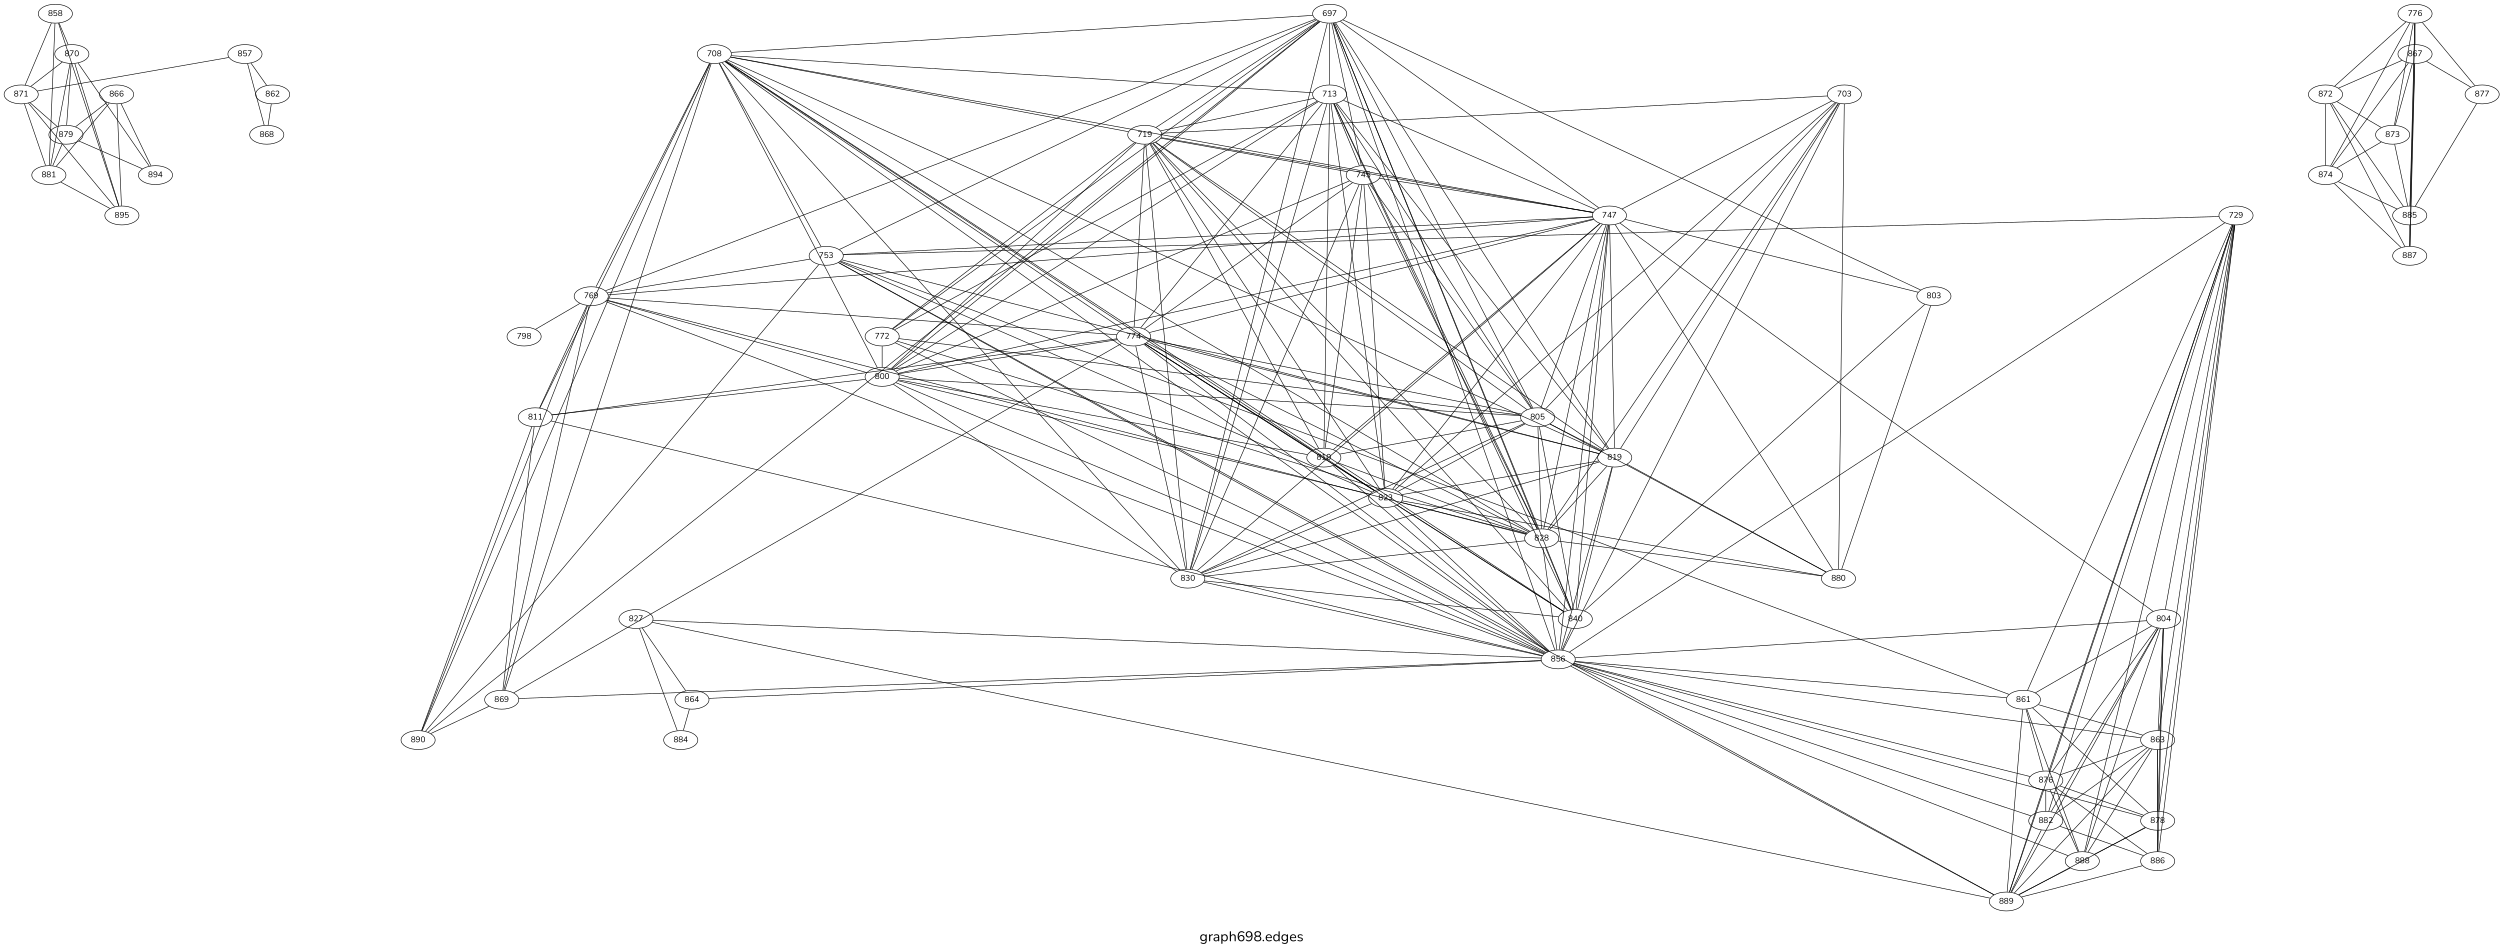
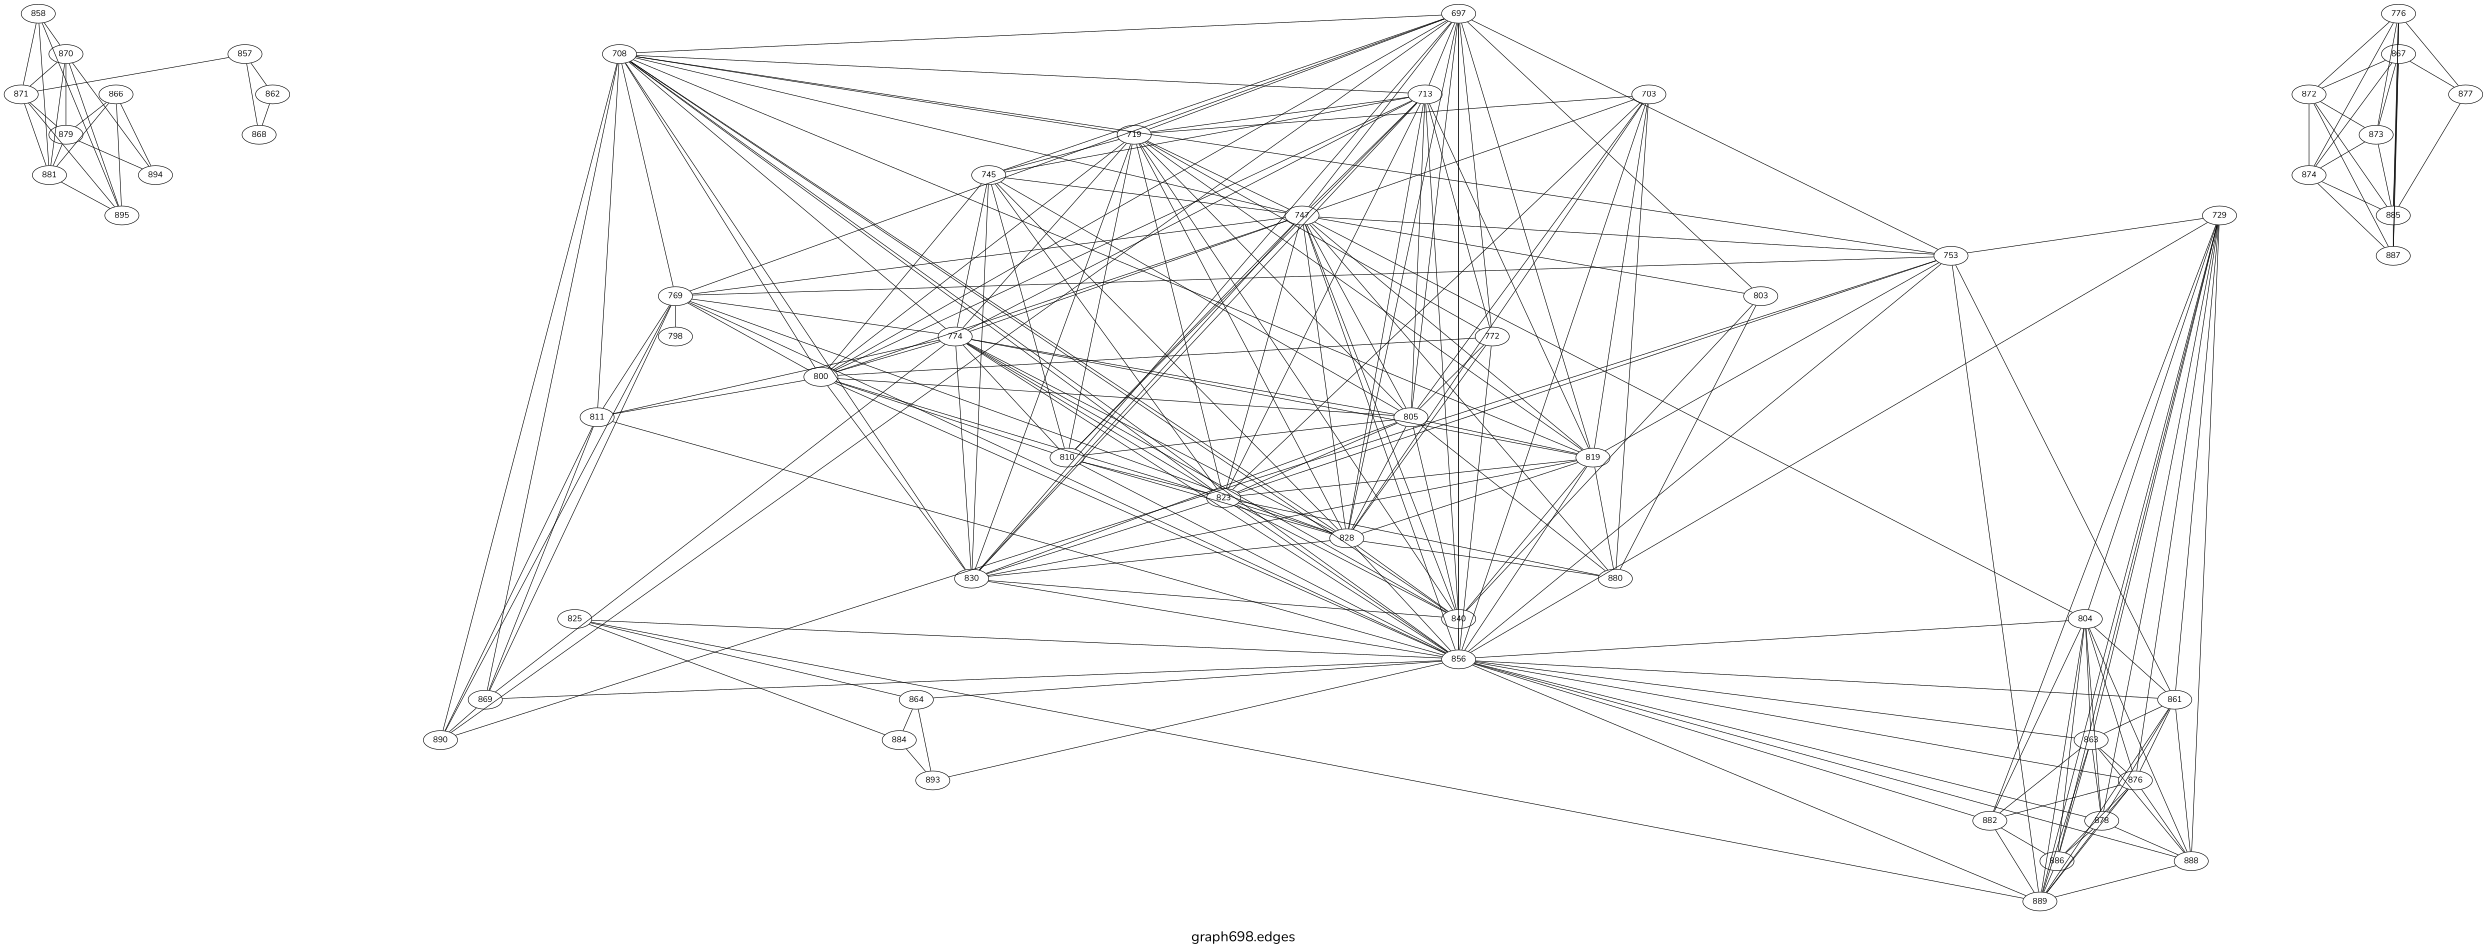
(636, 619) -> (575, 619)
none -> (933, 780)
